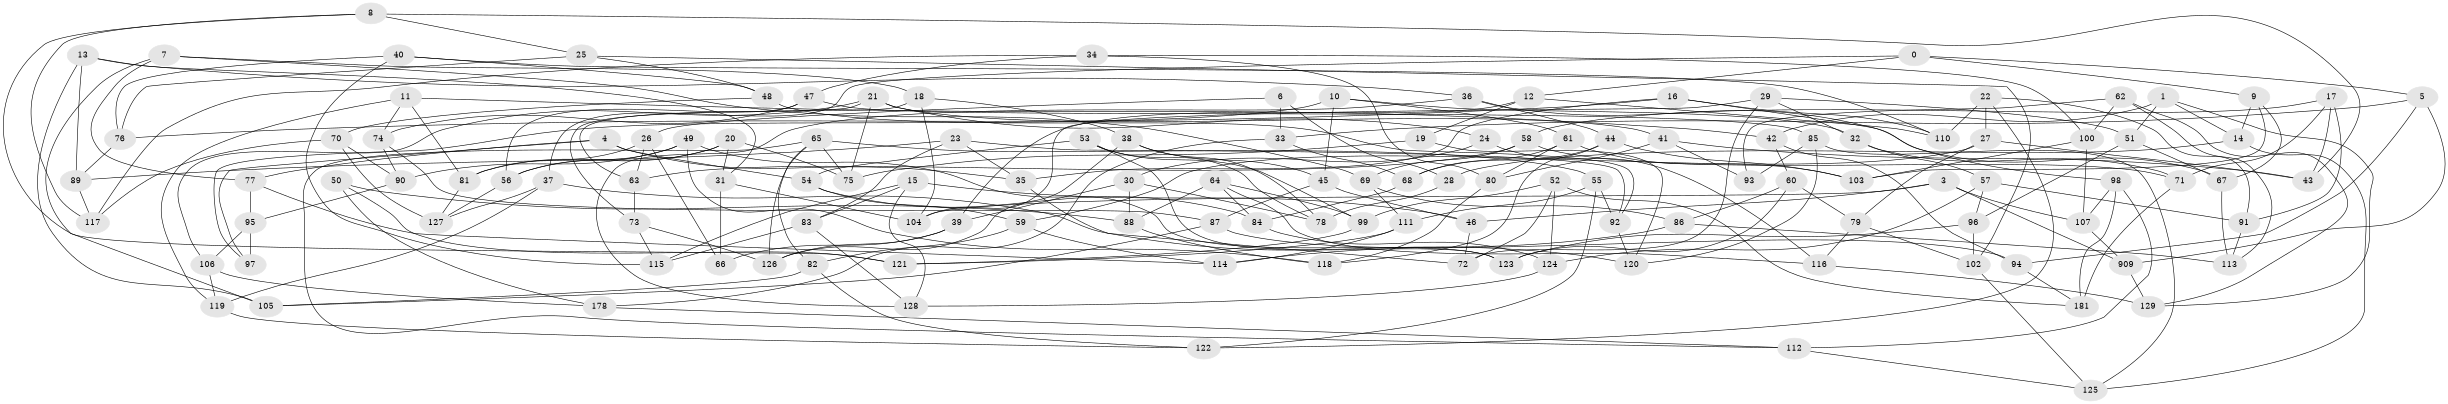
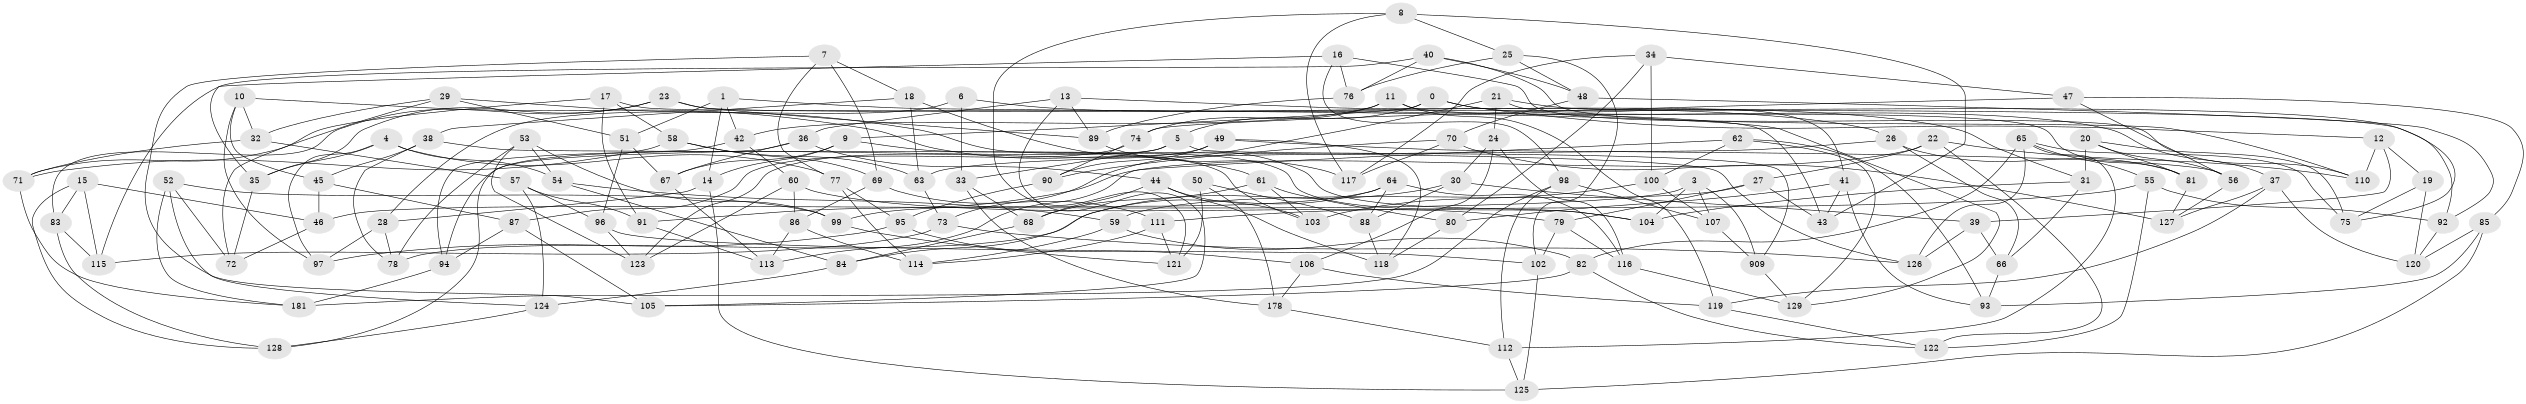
(436, 132) -> (1406, 224)
none -> (351, 244)
none -> (1994, 286)
